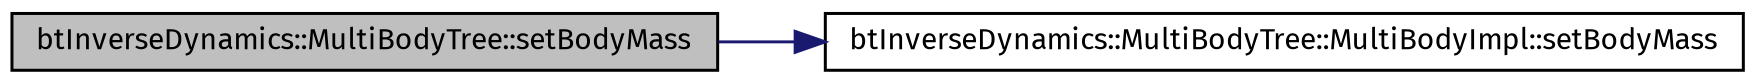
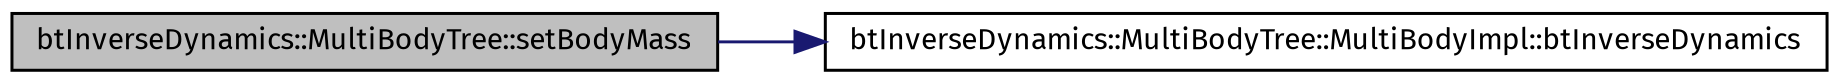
(1284, 42) -> (1326, 42)
